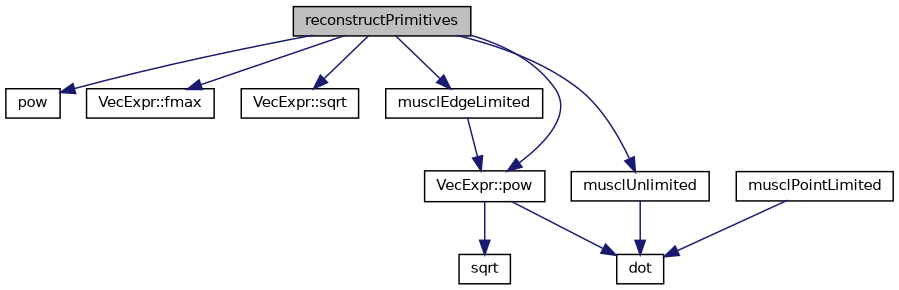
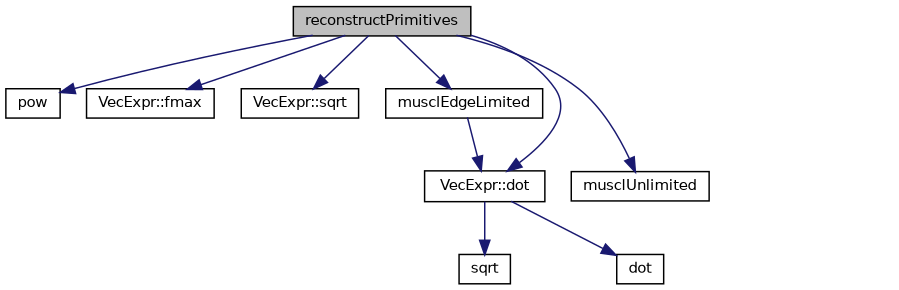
(485, 186) -> (485, 186)
(815, 186) -> none
(640, 220) -> none
